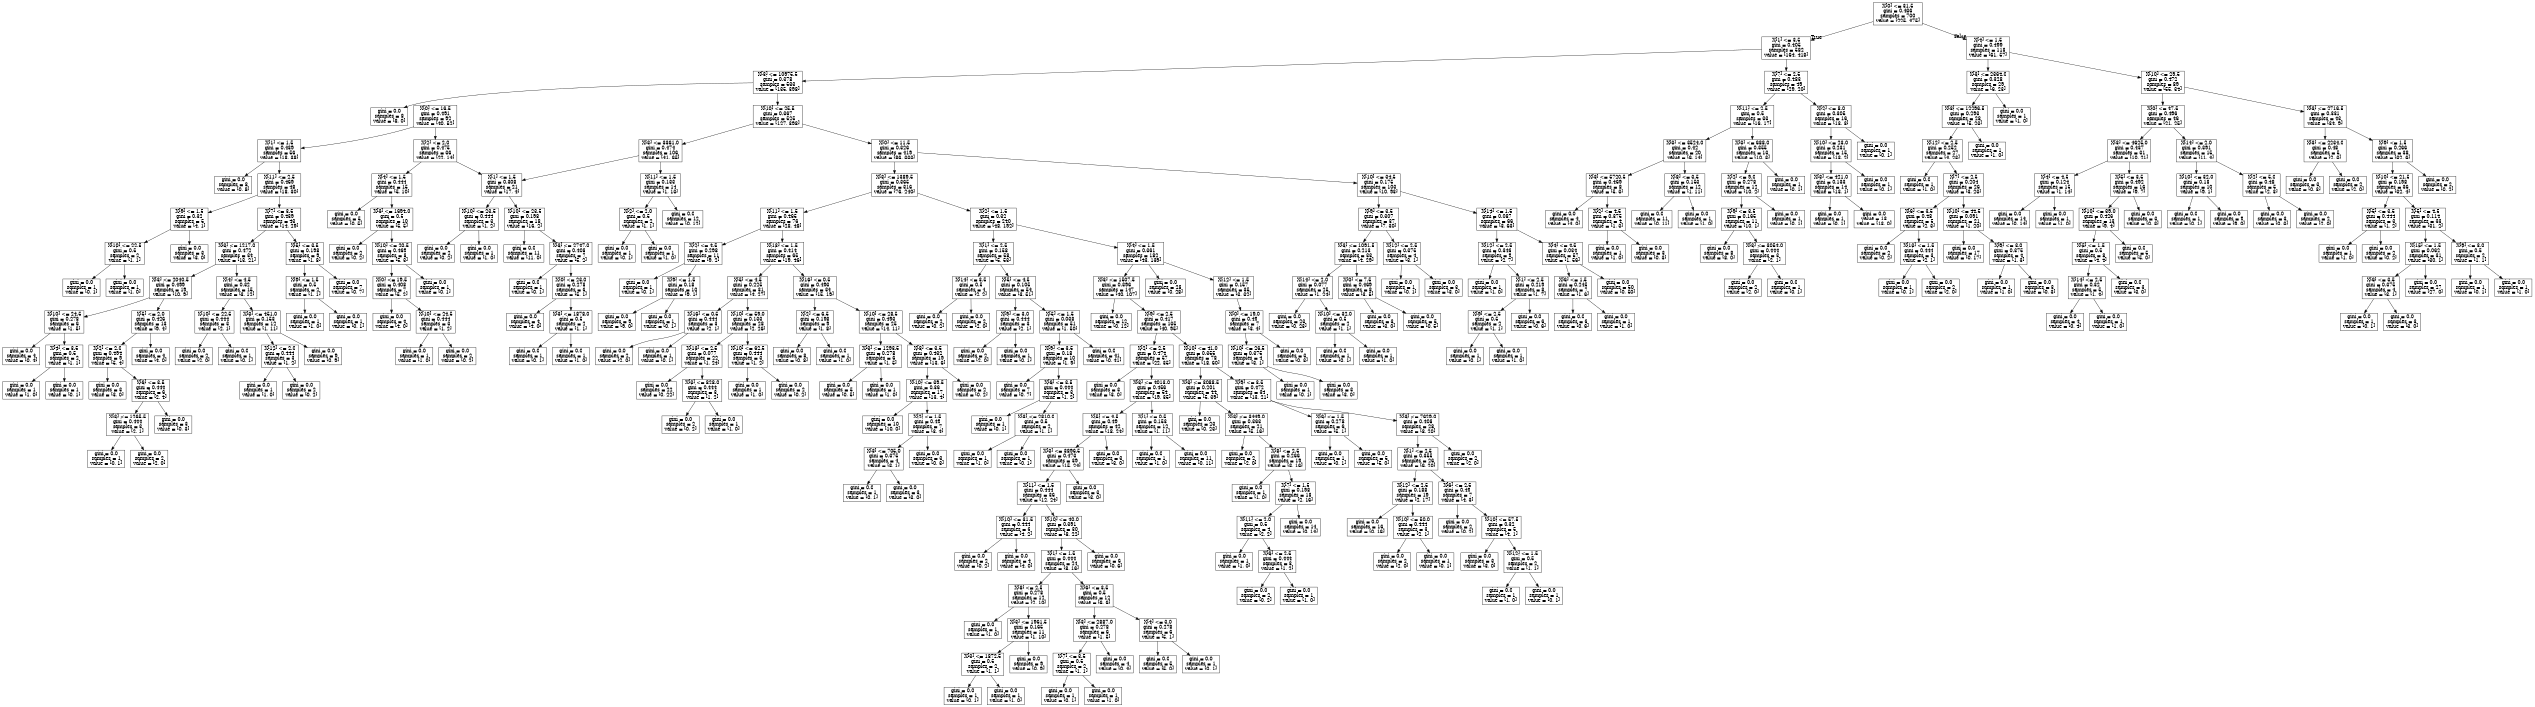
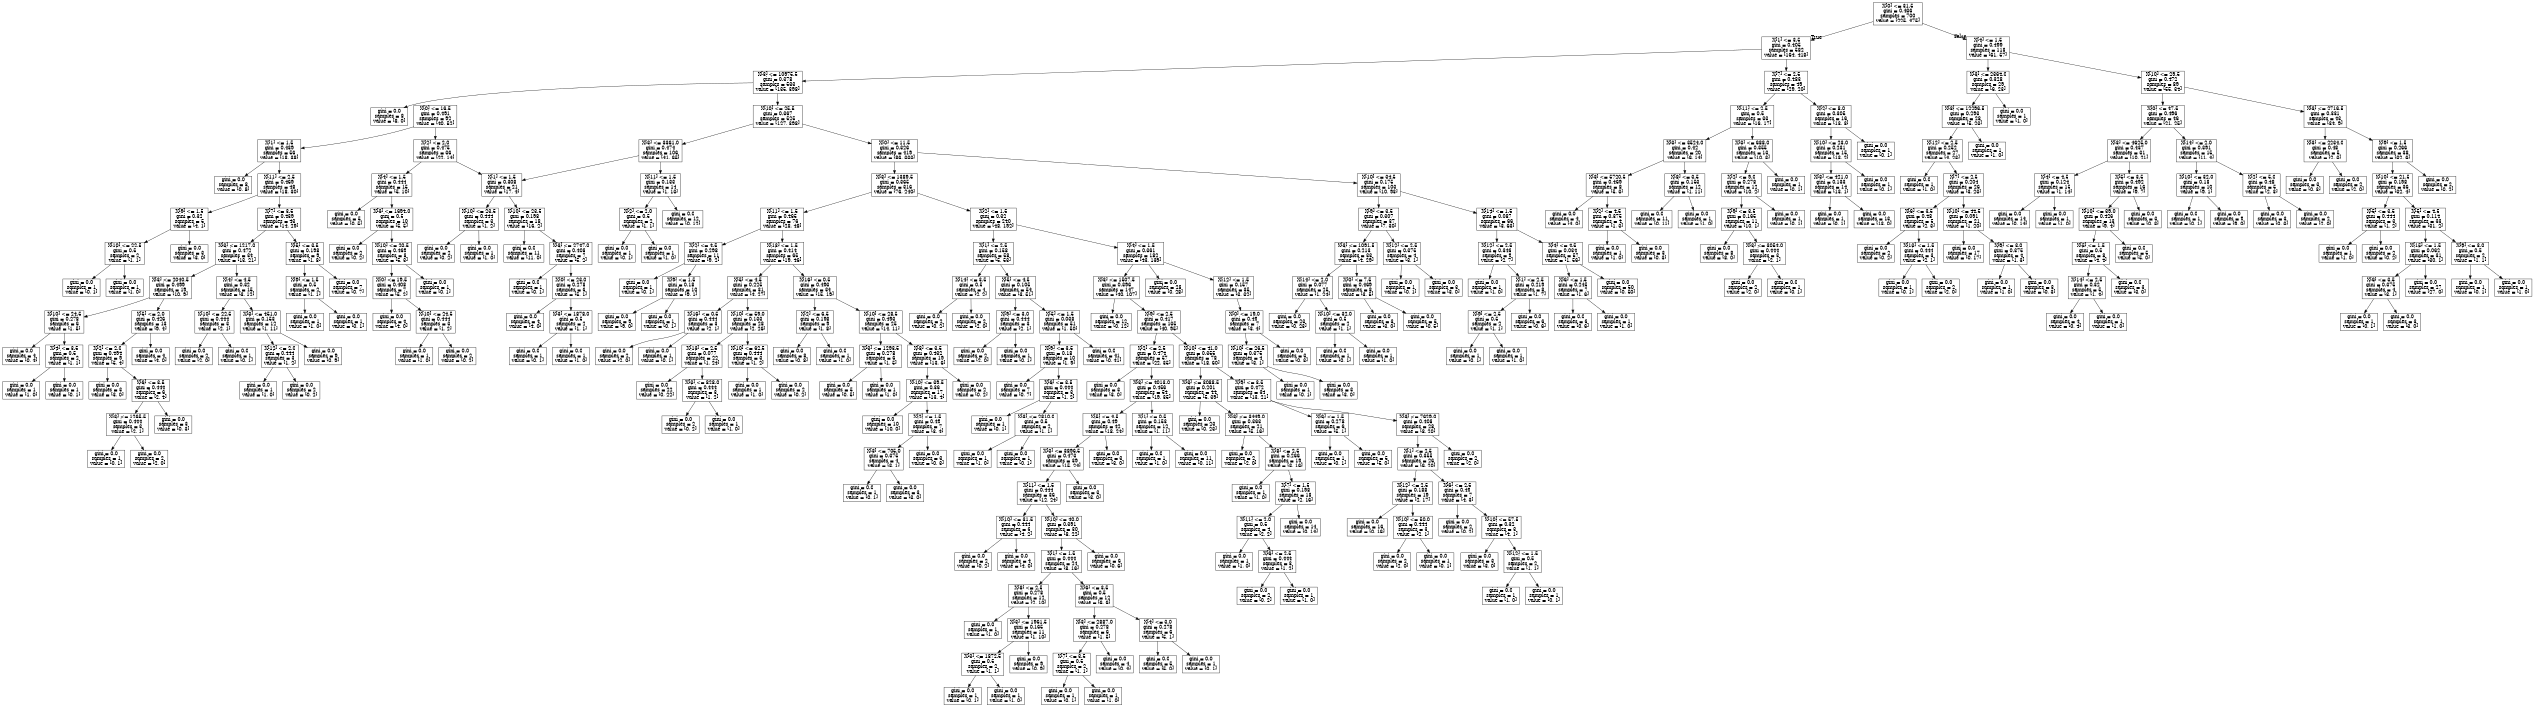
(1874, 219) -> (1874, 219)
(1501, 527) -> (1501, 527)
